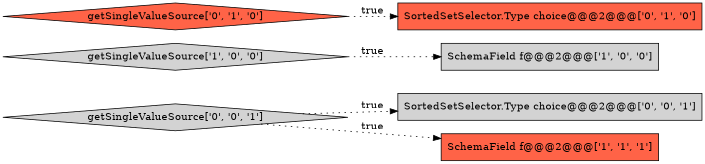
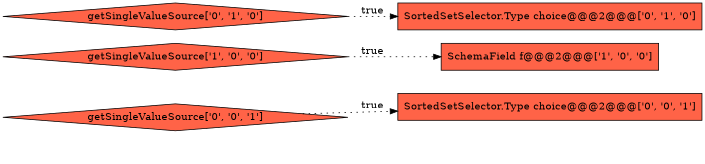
(175, 57) -> (175, 57)
(550, 57) -> (550, 57)
(550, 107) -> (550, 107)
(175, 117) -> (175, 117)
(550, 147) -> none
